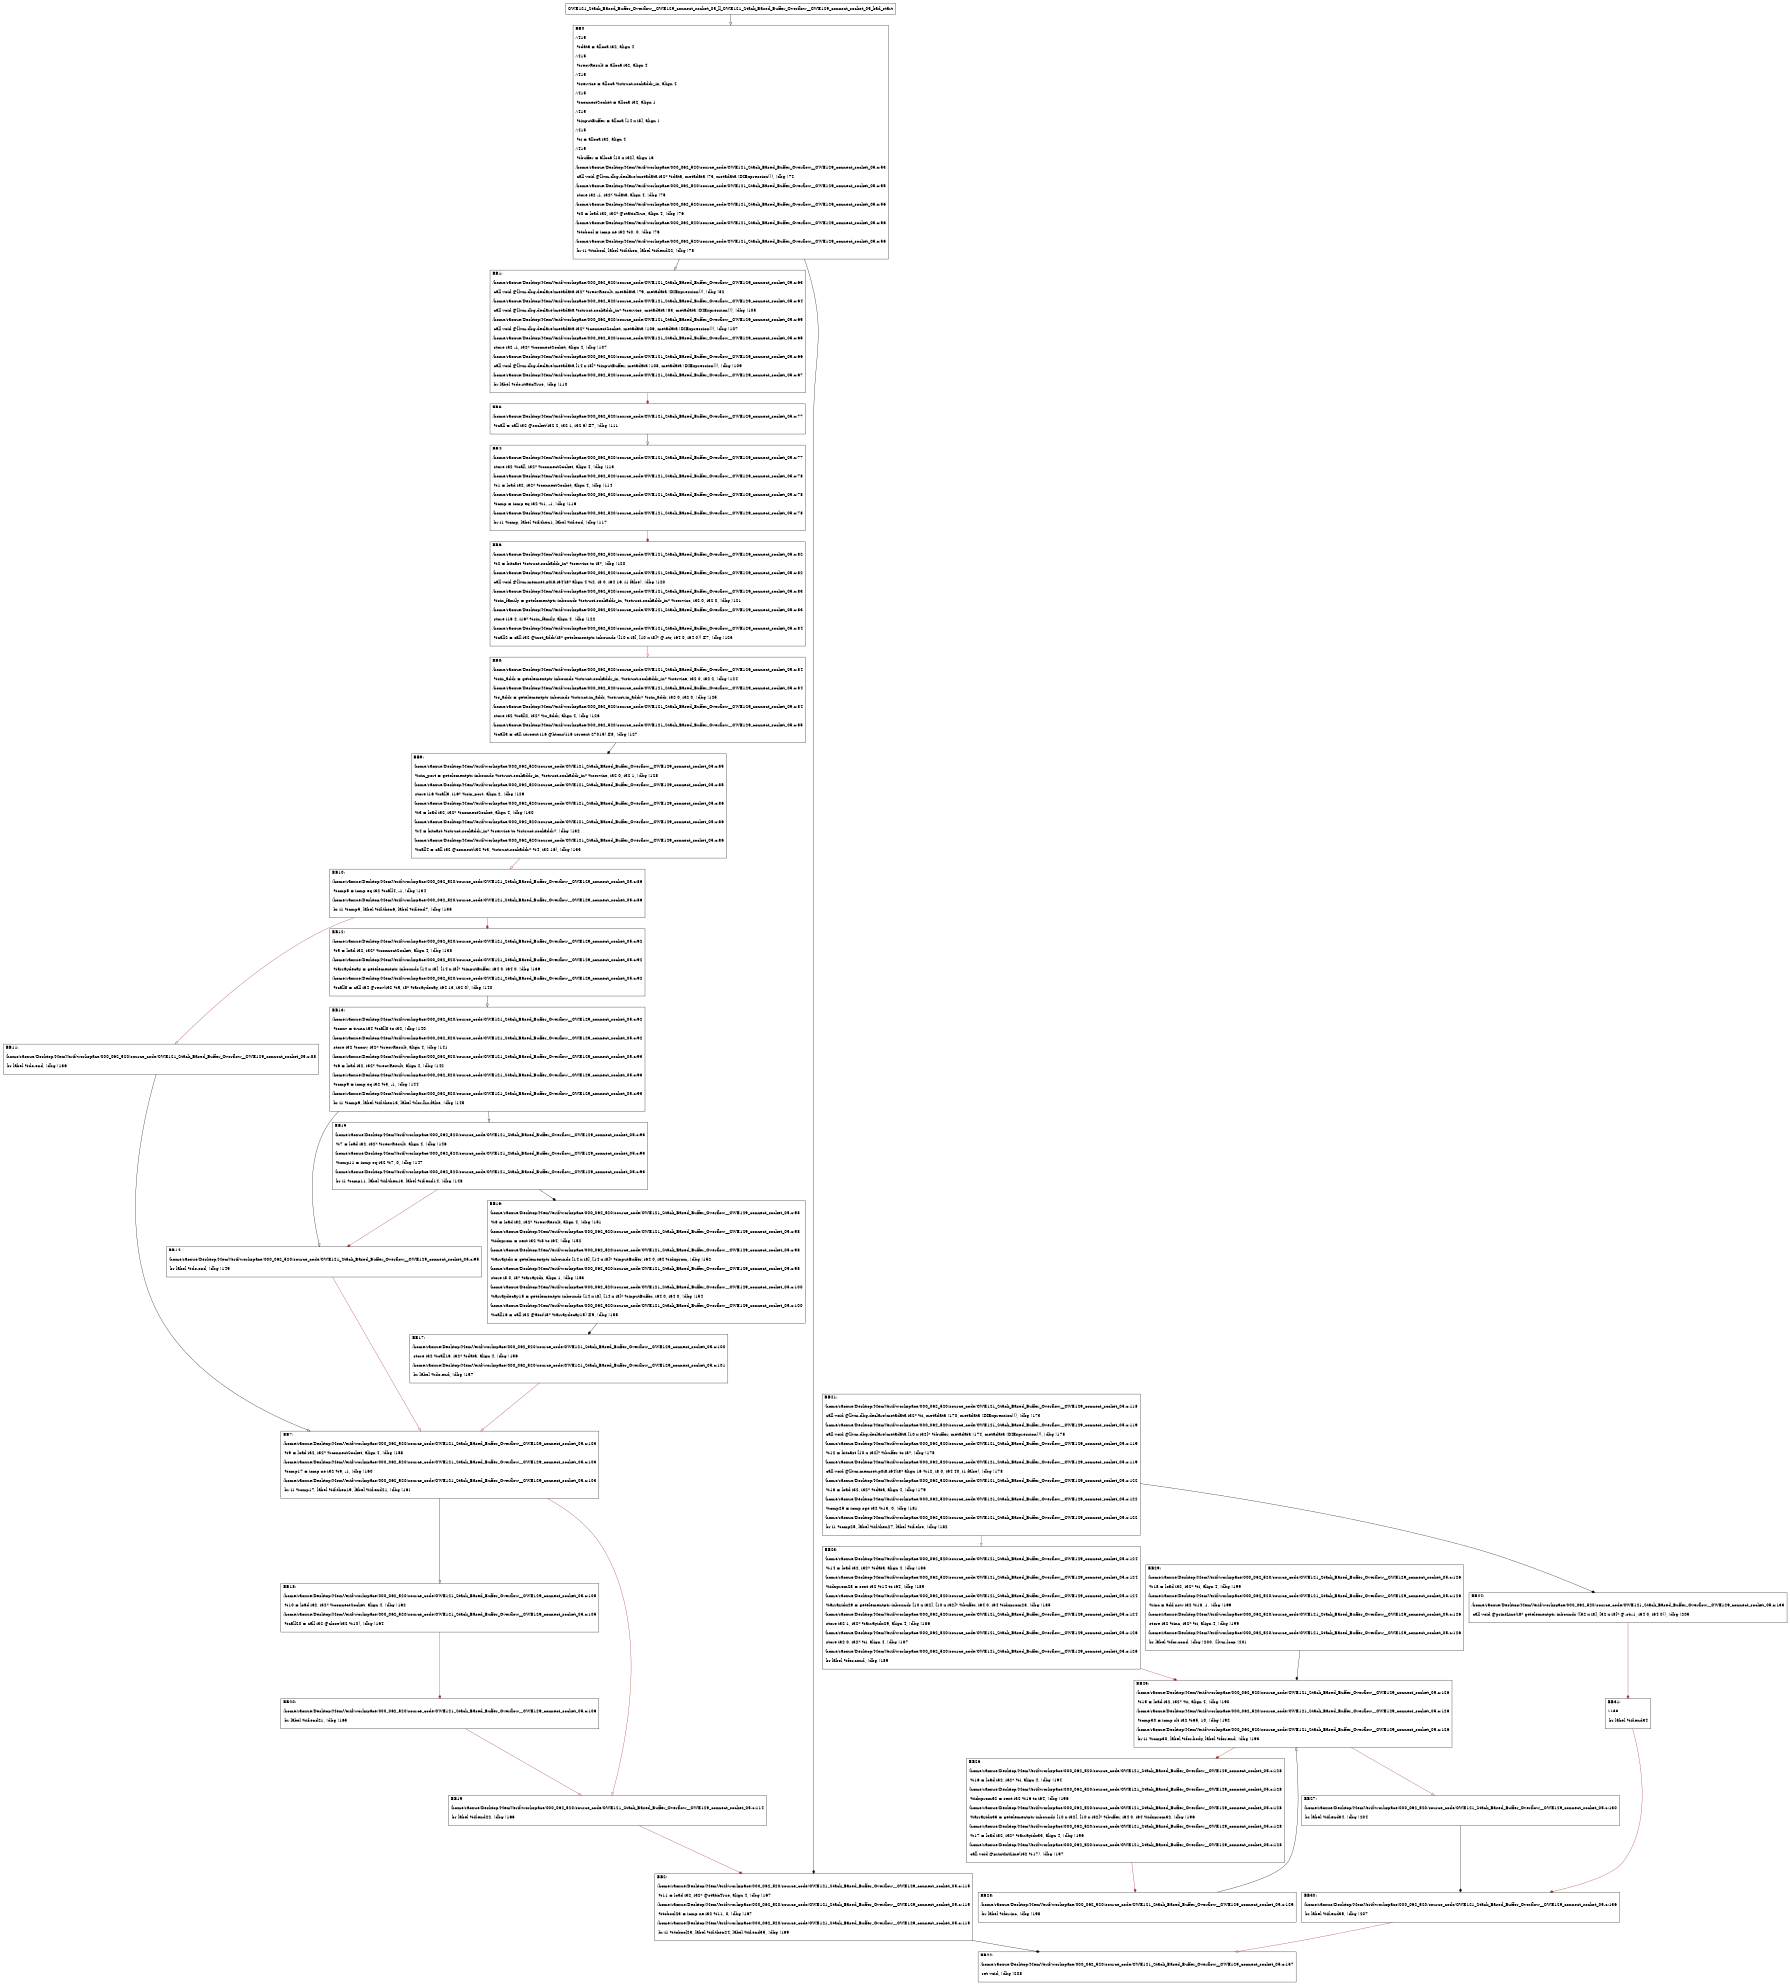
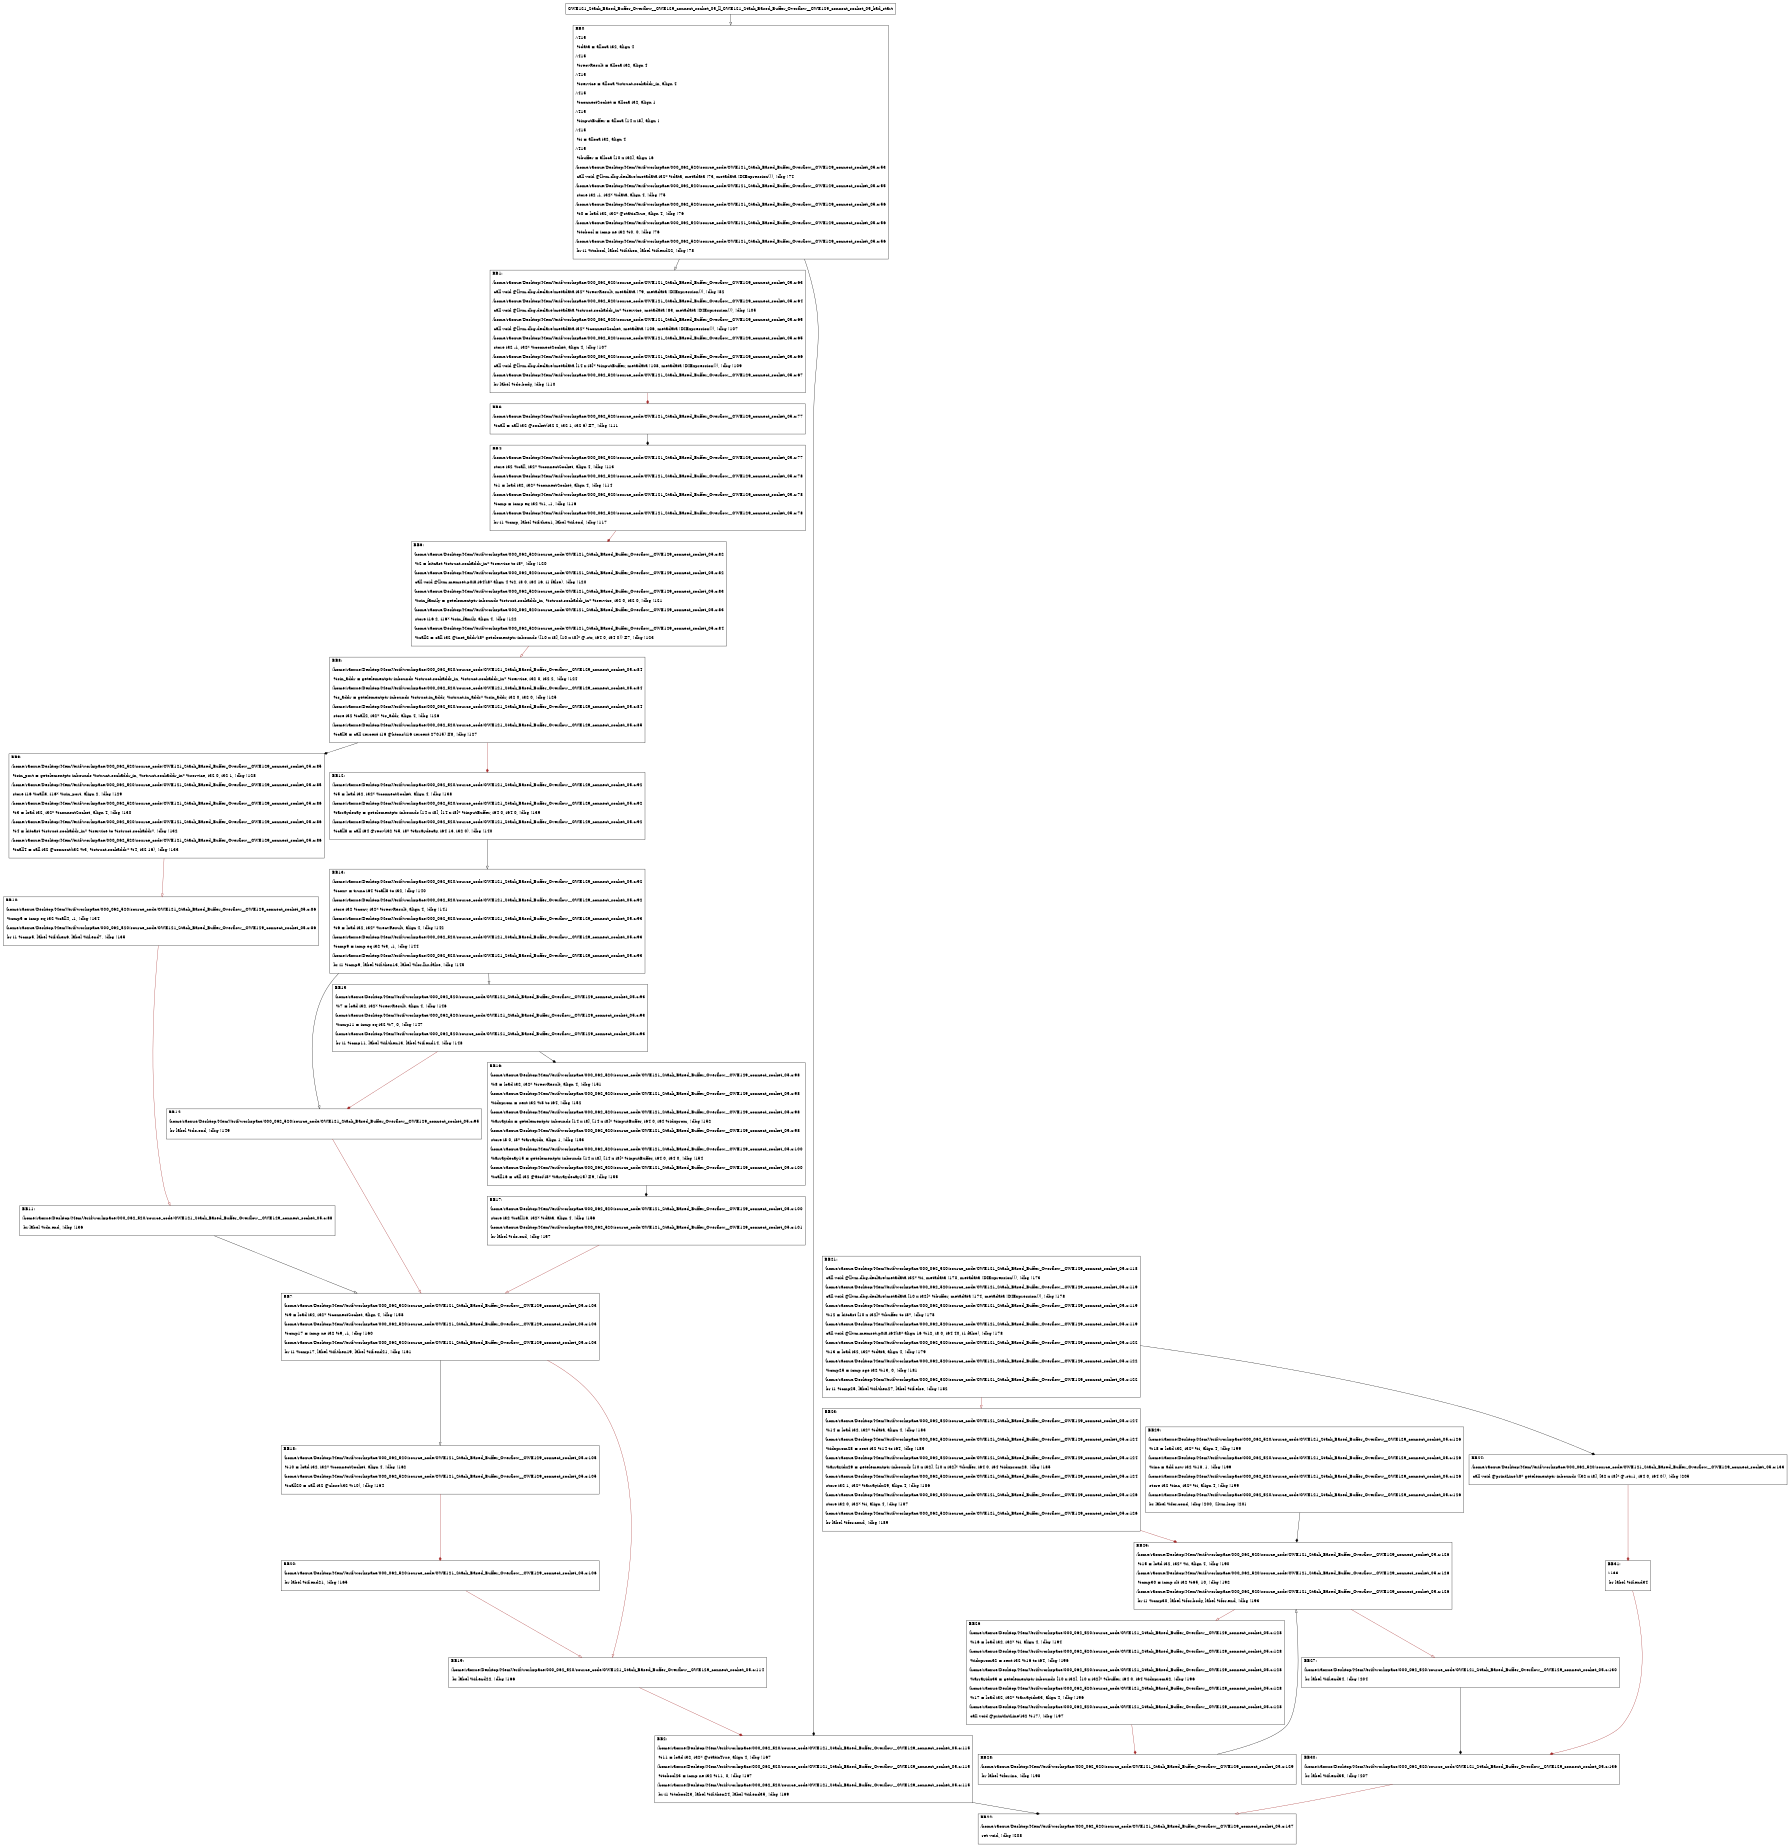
(530, 384) -> (524, 384)
(648, 438) -> (648, 438)
(487, 921) -> (487, 756)
(1227, 1752) -> (1227, 1614)
